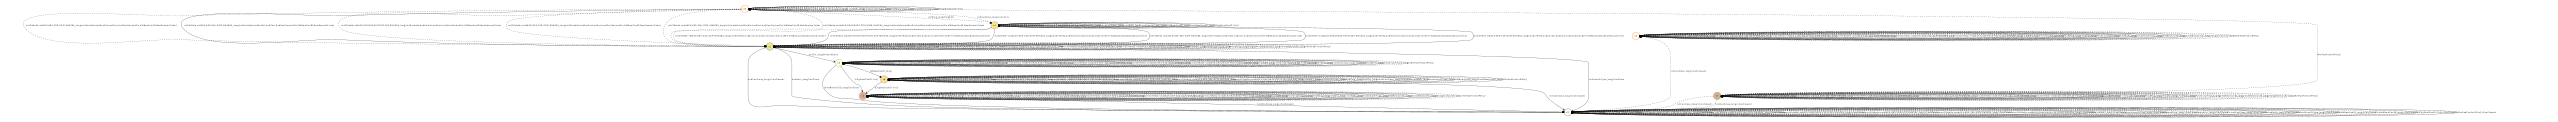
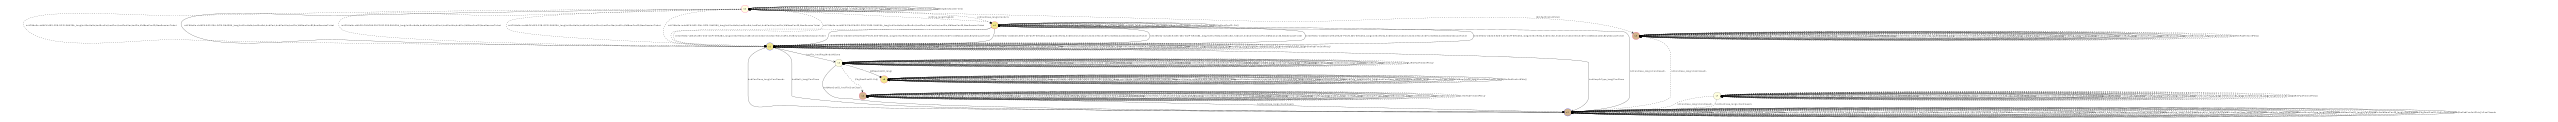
(1858, 16) -> (1191, 19)
(1636, 36) -> (1636, 36)
(824, 55) -> (824, 55)
(851, 79) -> (851, 79)
(1058, 80) -> (1318, 29)
(874, 87) -> none
(842, 88) -> (842, 88)
(1717, 96) -> (1717, 96)
(1568, 112) -> (1568, 112)
